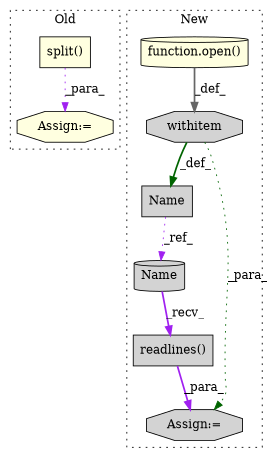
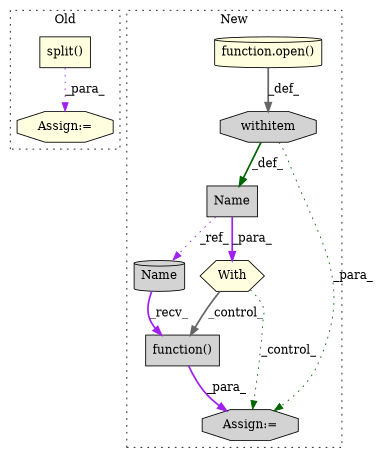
none -> (232, 276)
(173, 350) -> (183, 350)
